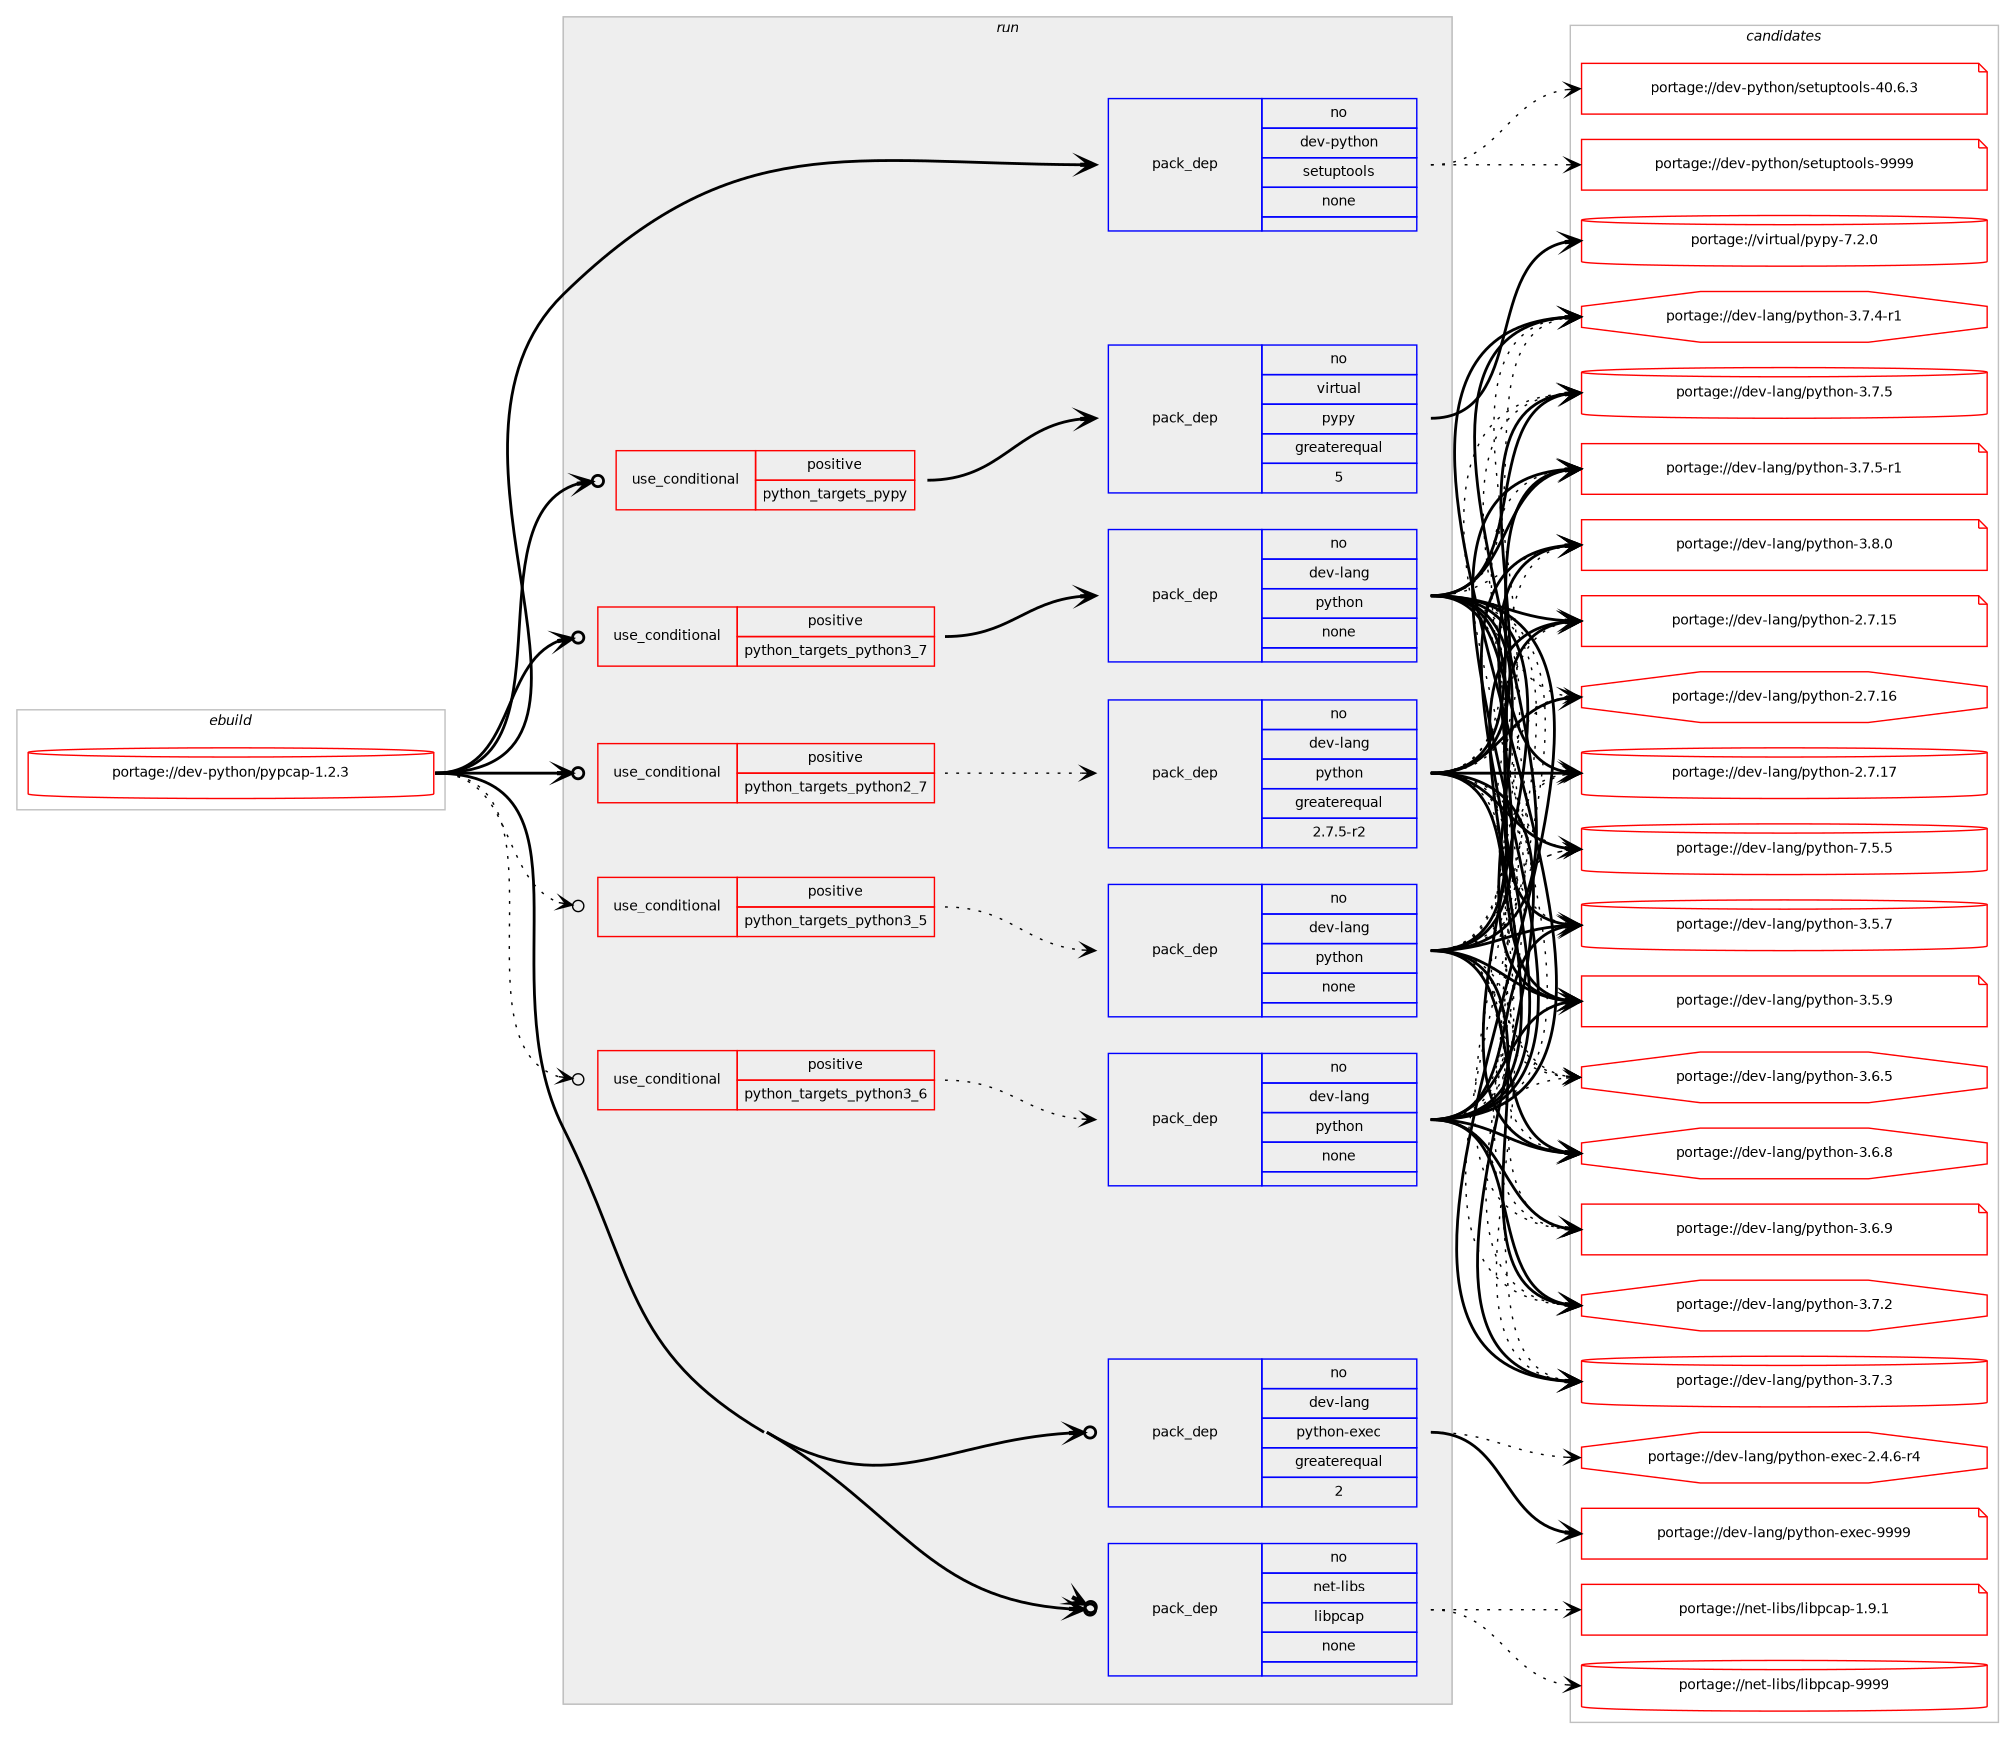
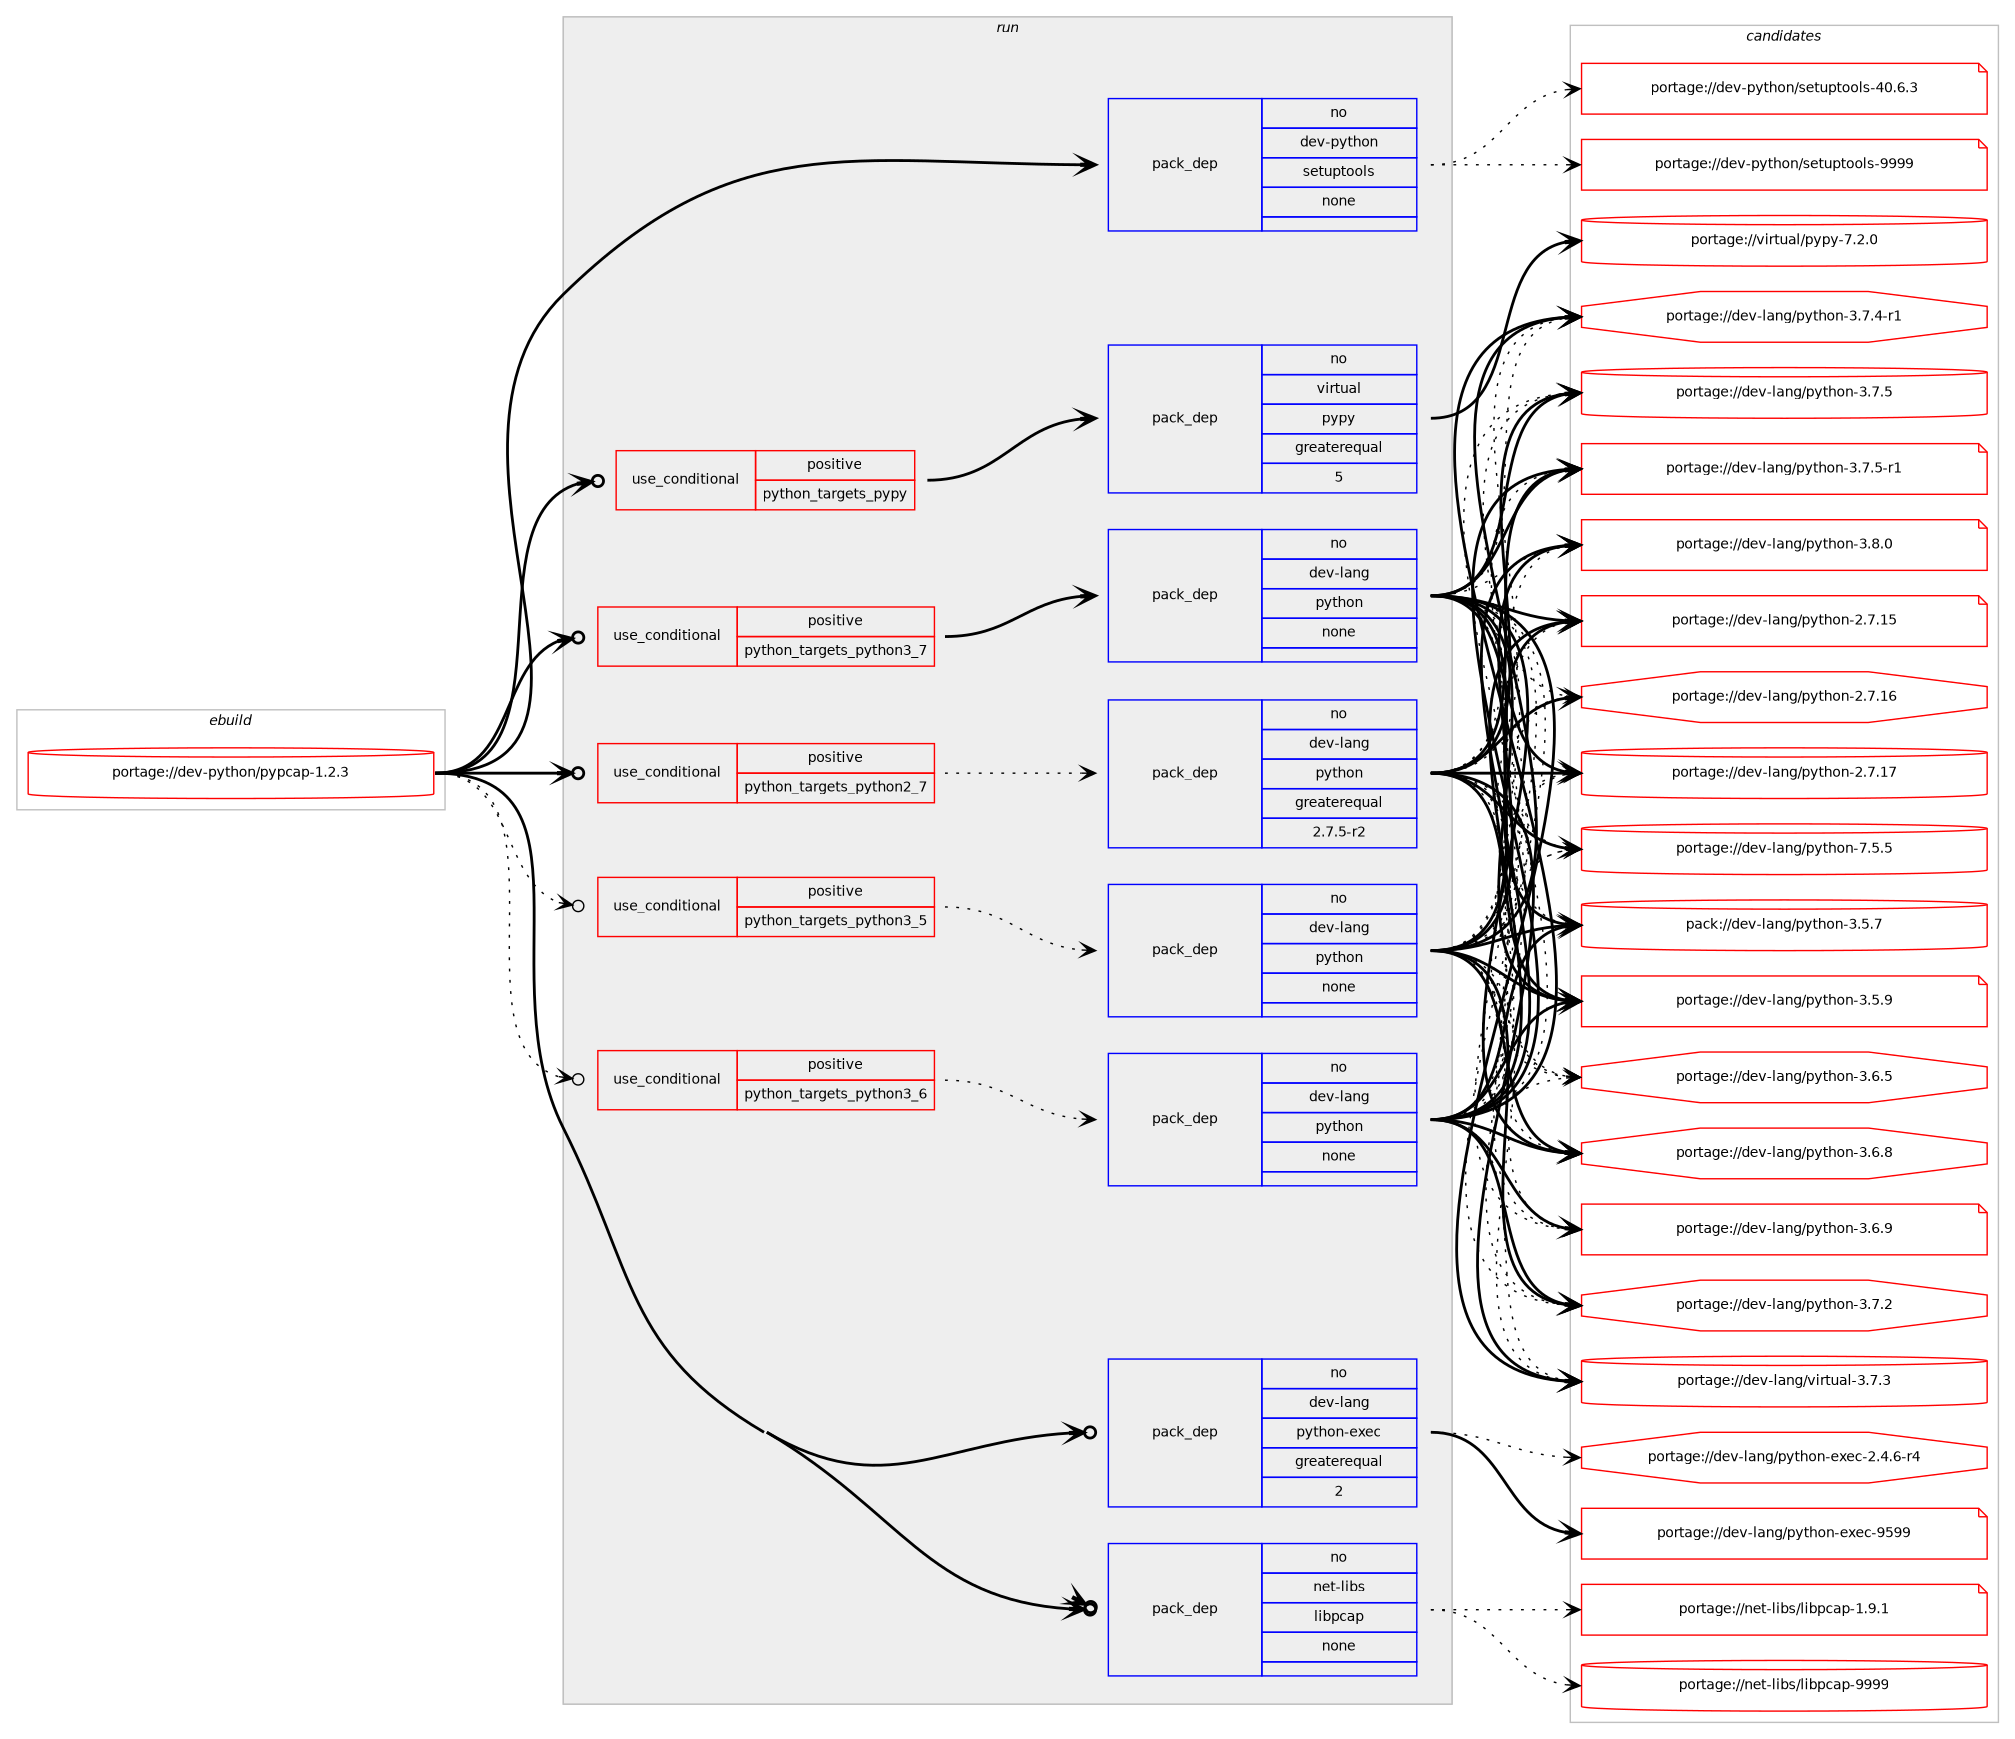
(1784, 925) -> (1784, 925)
(1784, 1382) -> (1784, 1382)
(1784, 1534) -> (1784, 1534)
